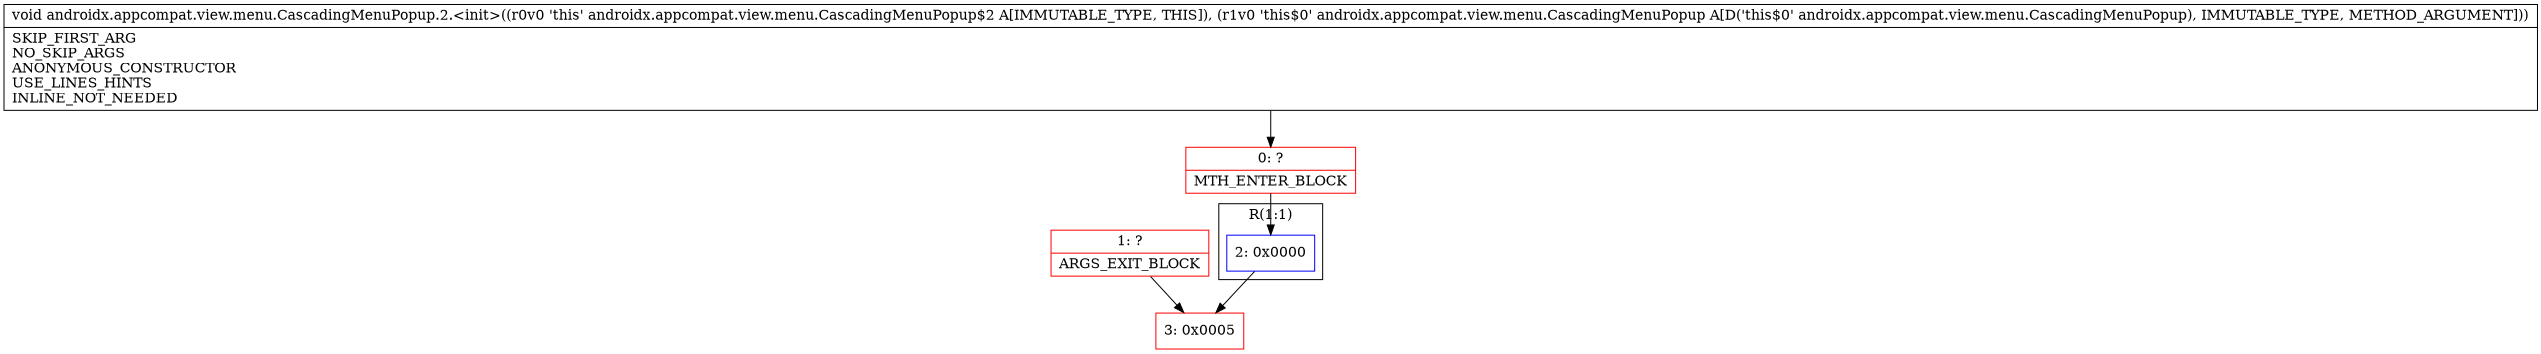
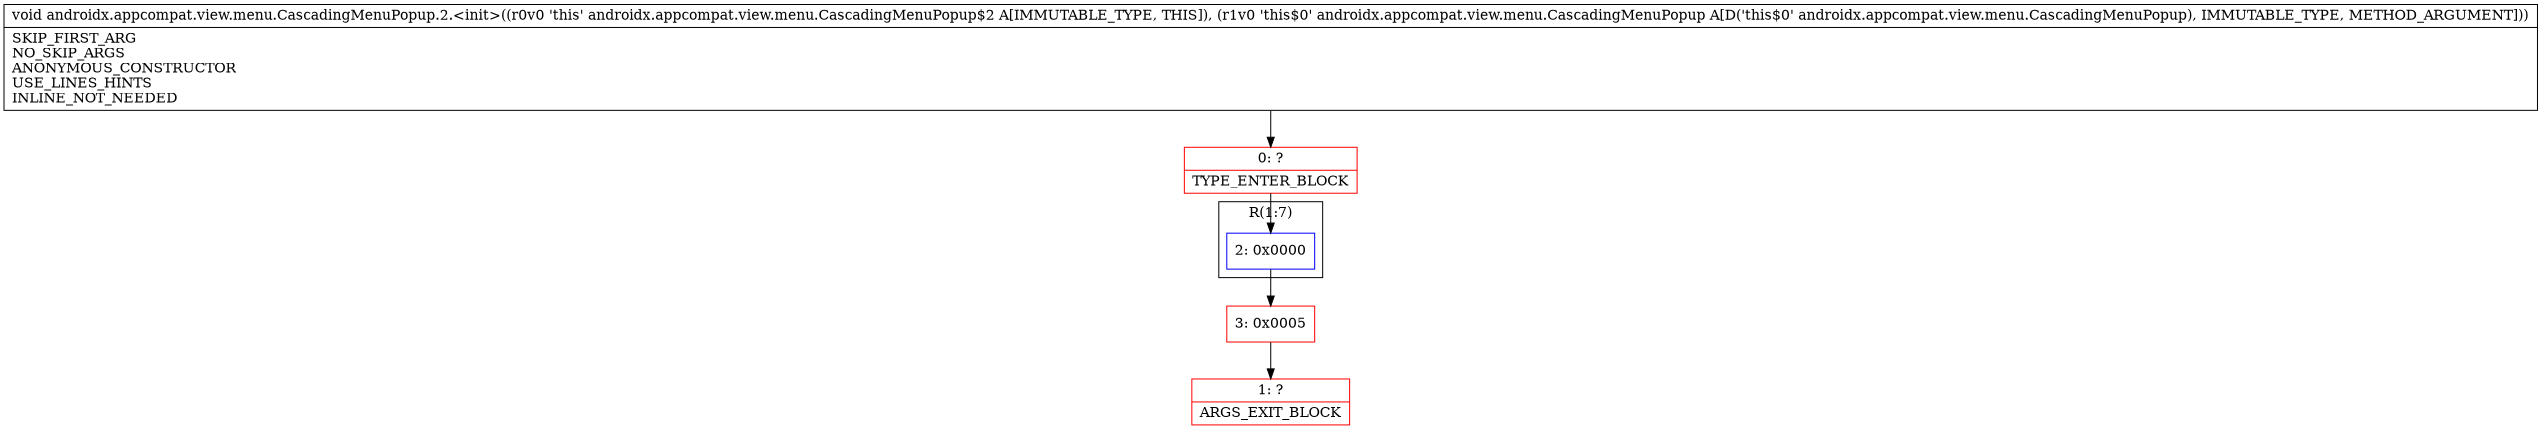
(1271, 181) -> (1271, 181)
(1271, 215) -> (1271, 213)
(1164, 291) -> (1271, 356)
